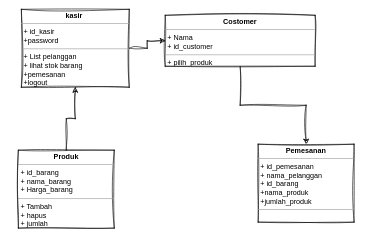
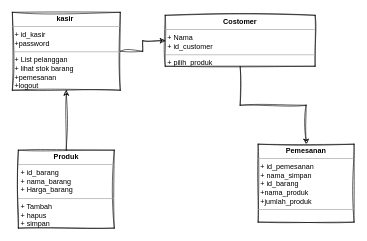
(75, 48) -> (66, 51)
(289, 170) -> (286, 170)
(46, 181) -> (46, 181)
